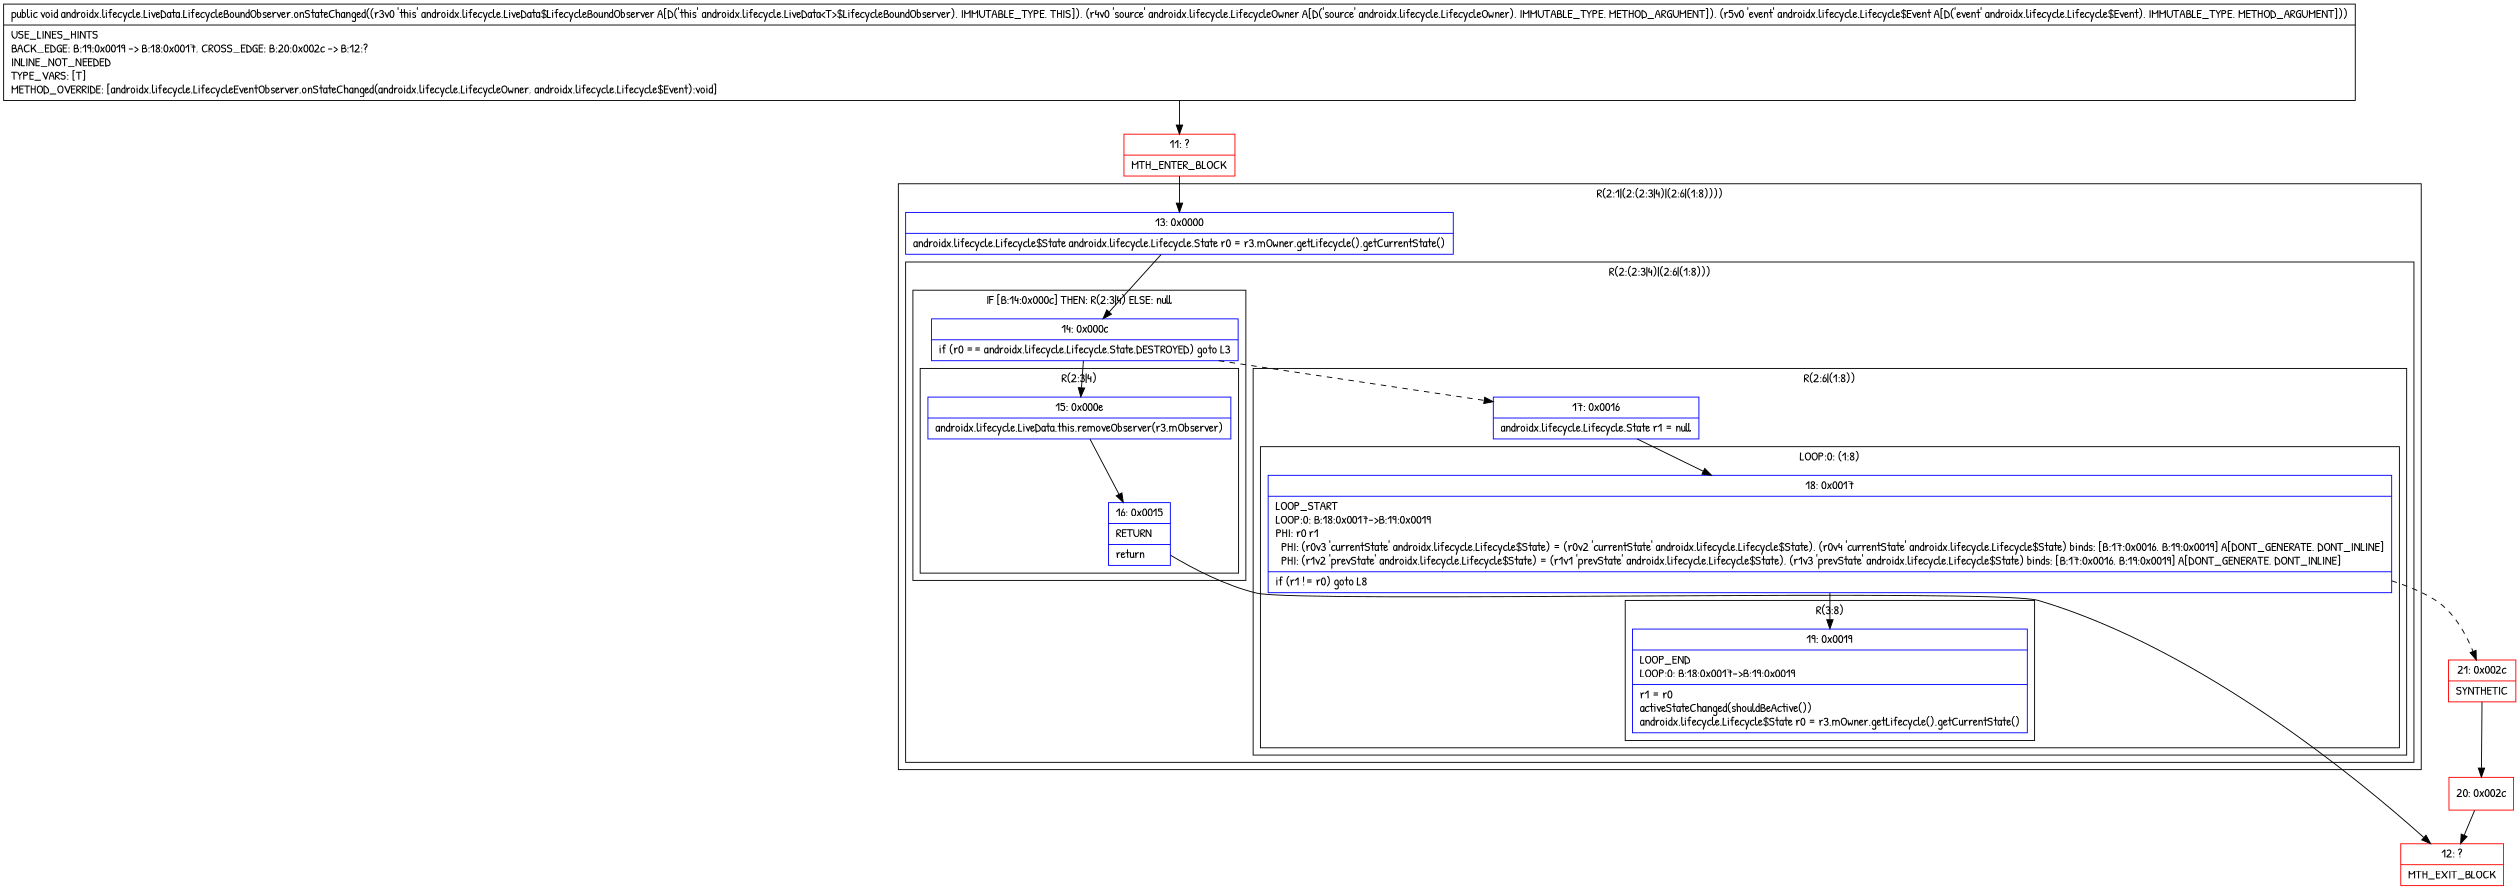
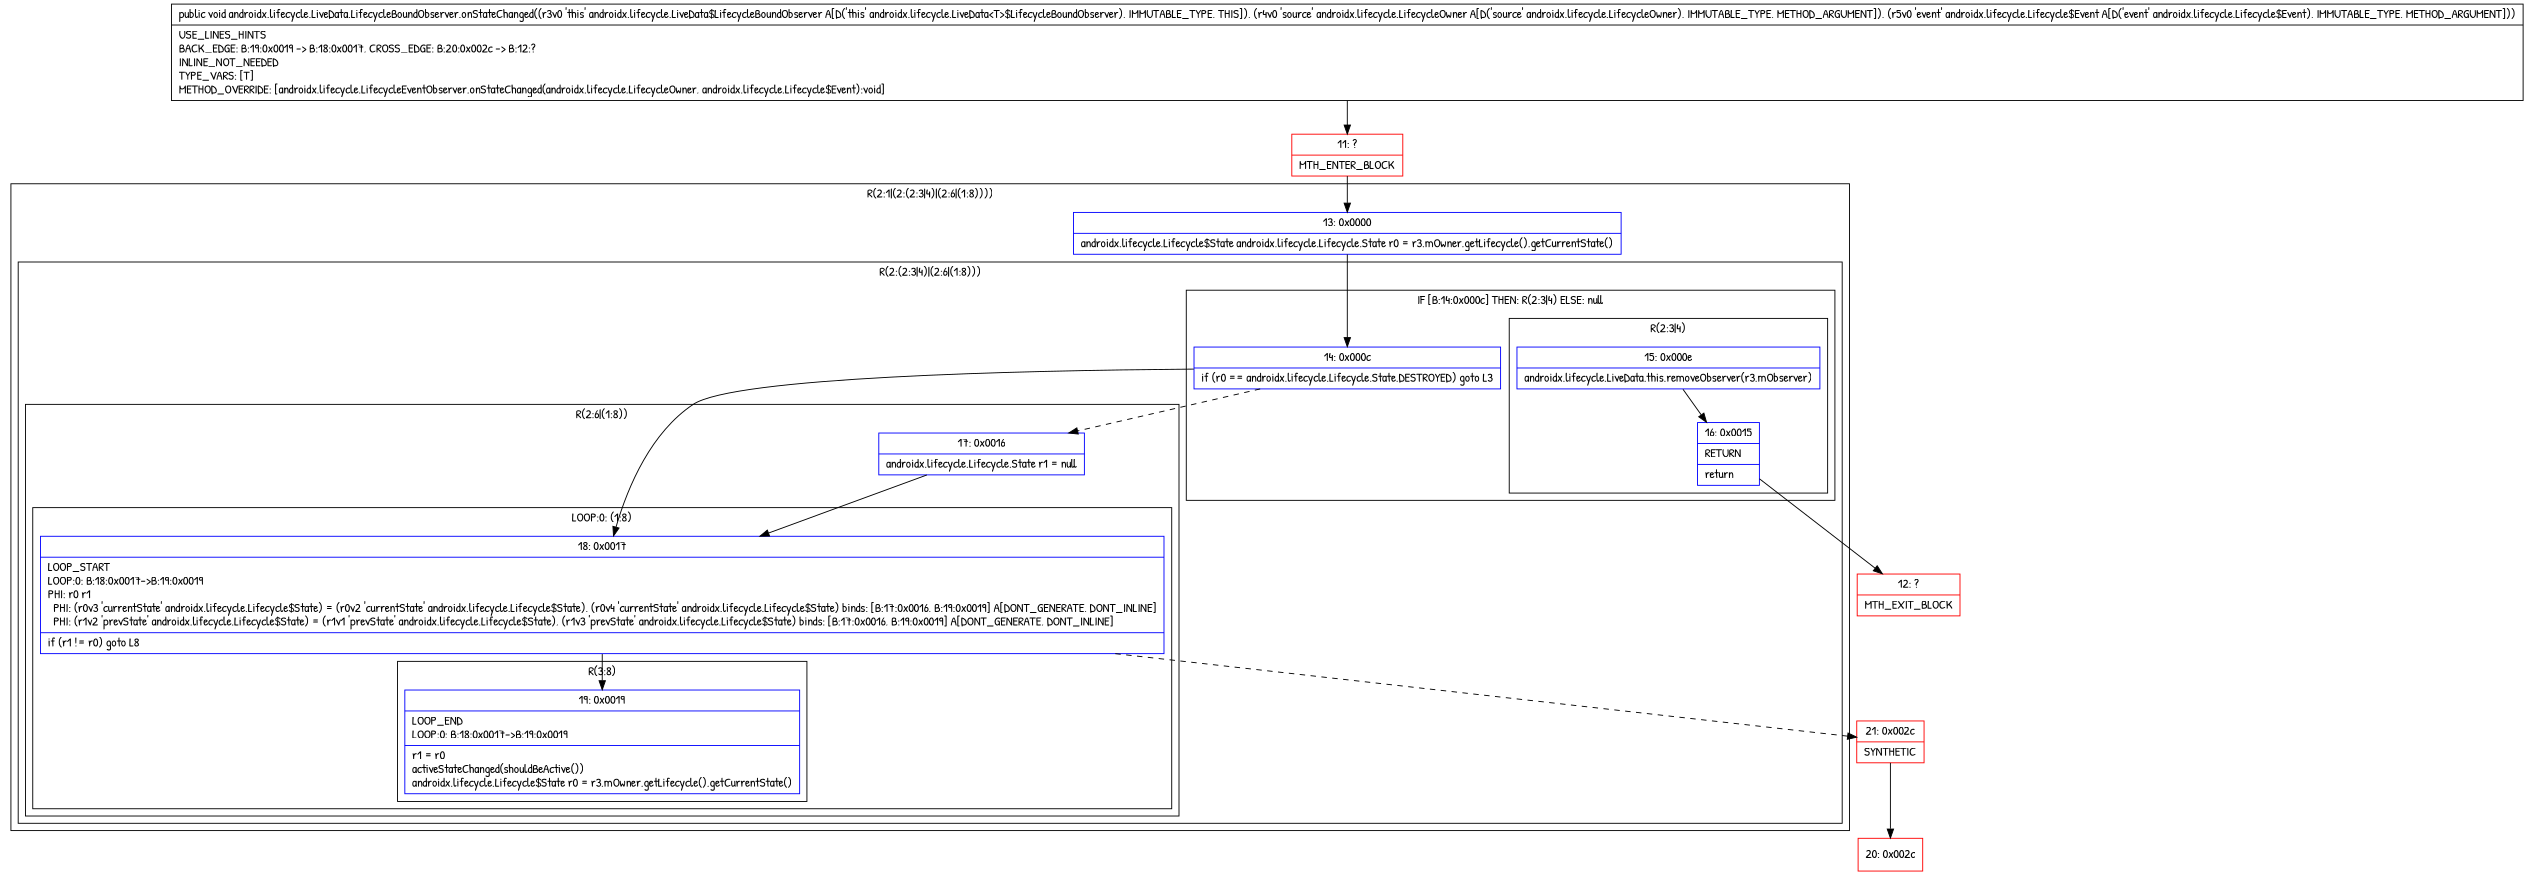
(1082, 374) -> (868, 379)
(2469, 823) -> none
